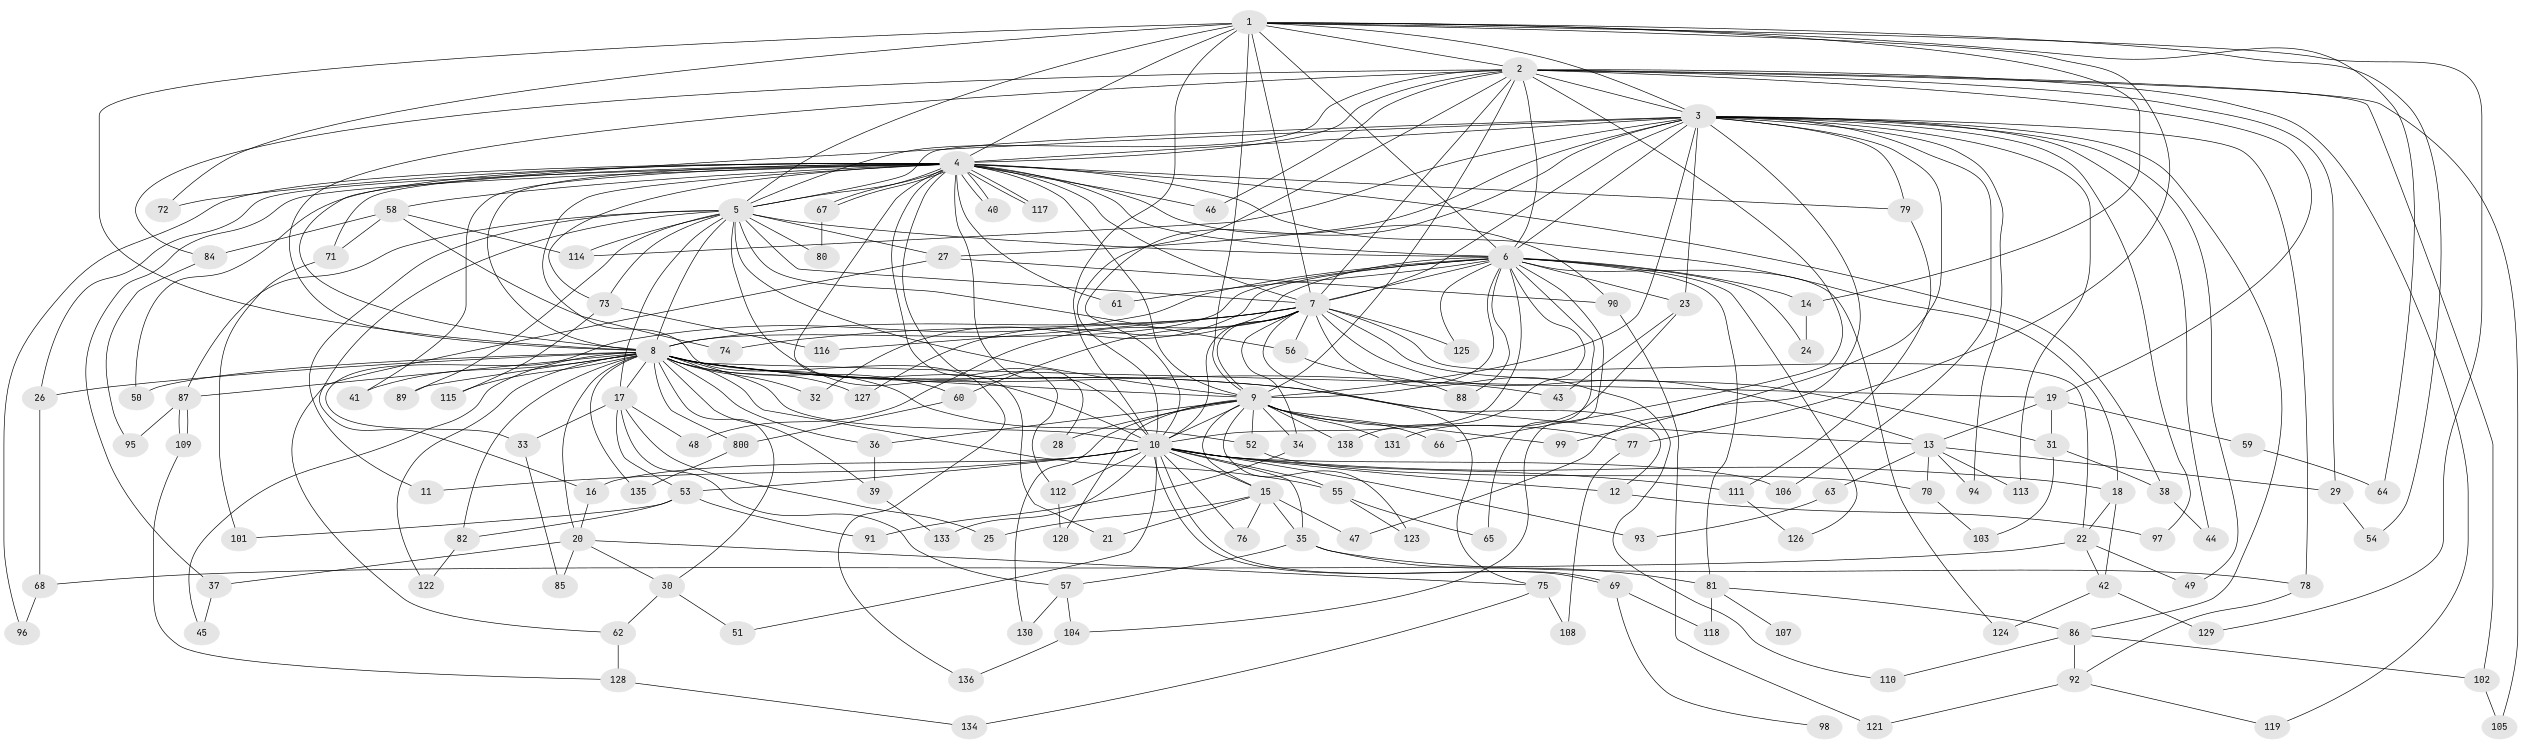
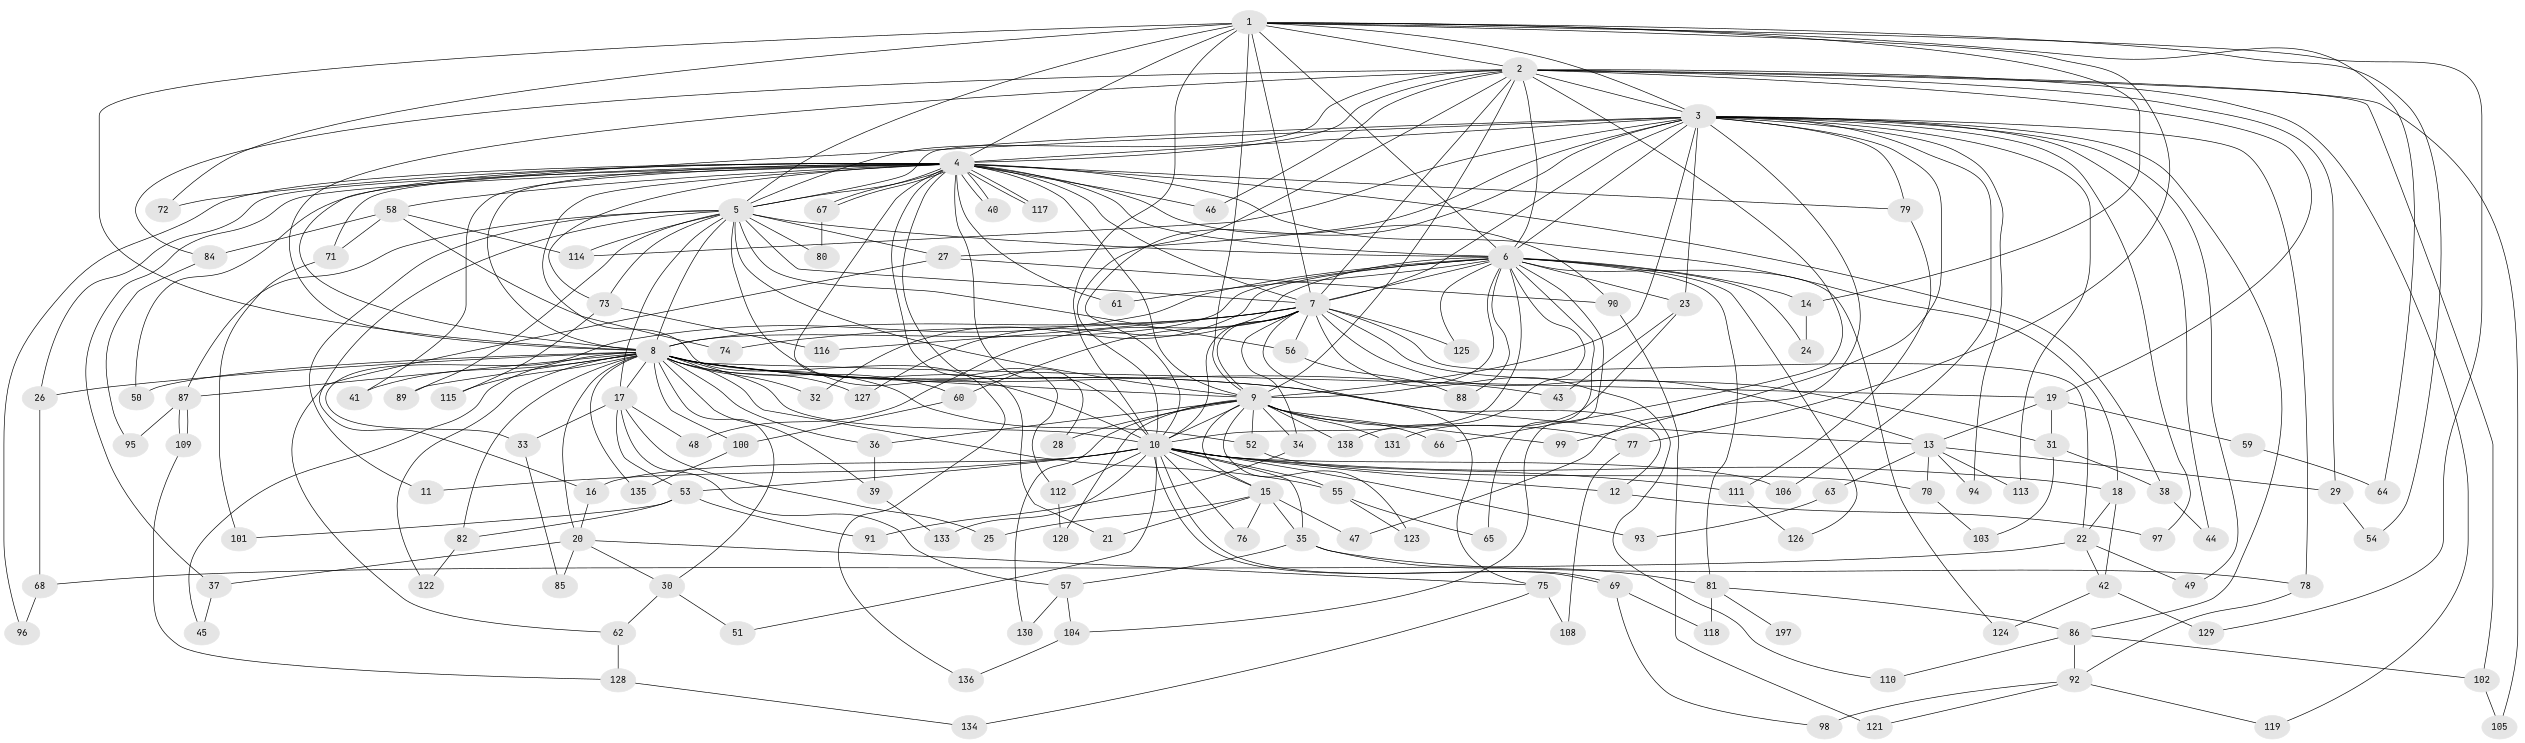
(741, 445) -> (741, 445)
(1783, 633) -> (1783, 633)
none -> (1947, 695)
